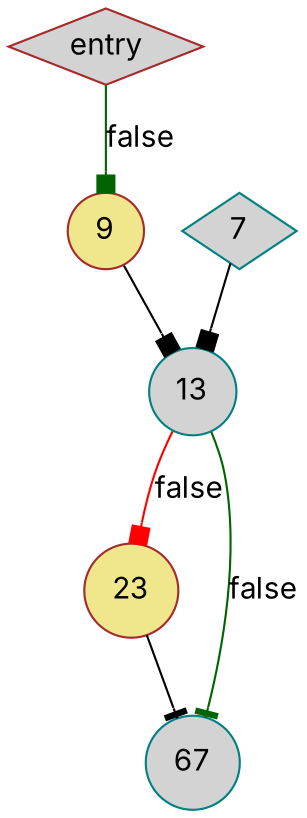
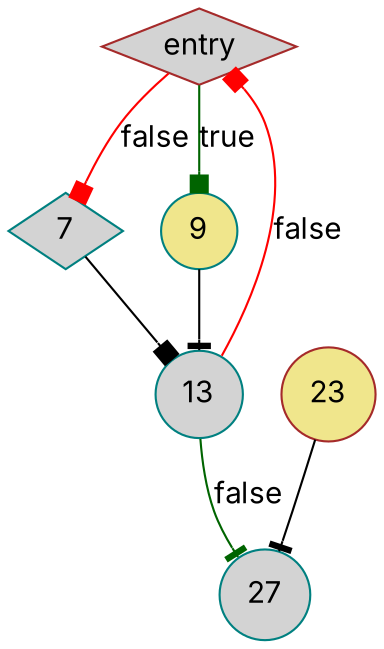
none -> (121, 122)
(141, 139) -> (228, 139)
(106, 231) -> (199, 231)
(143, 299) -> (199, 304)
(154, 476) -> (271, 224)
(193, 763) -> (265, 595)
